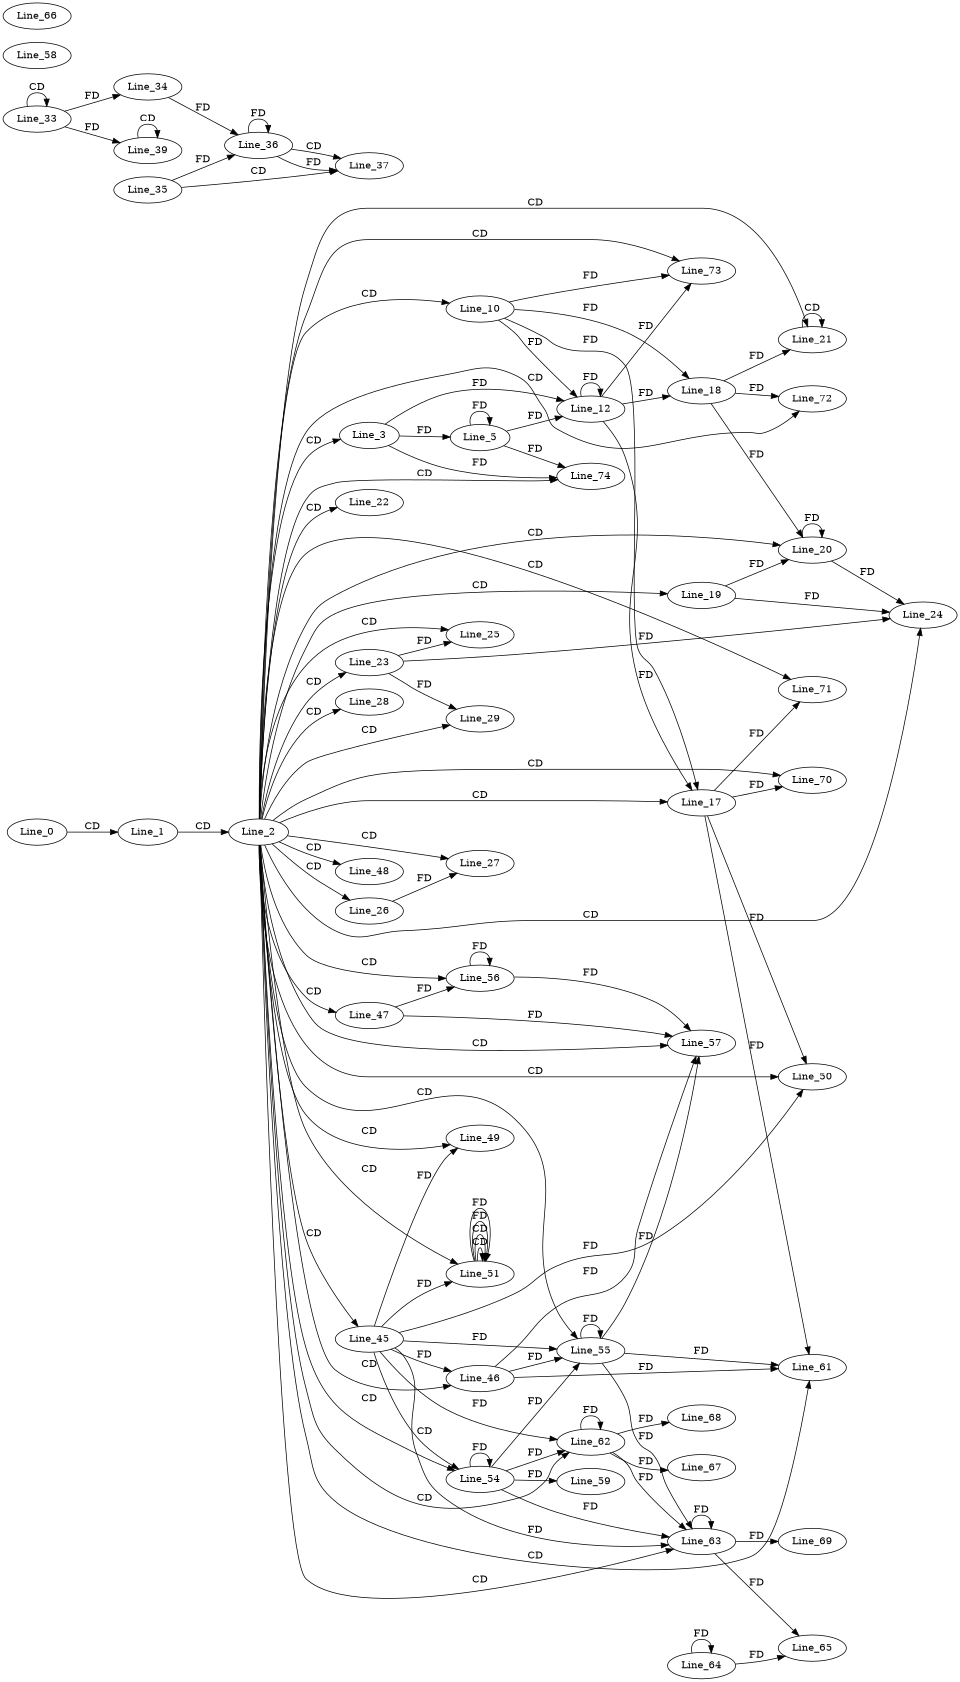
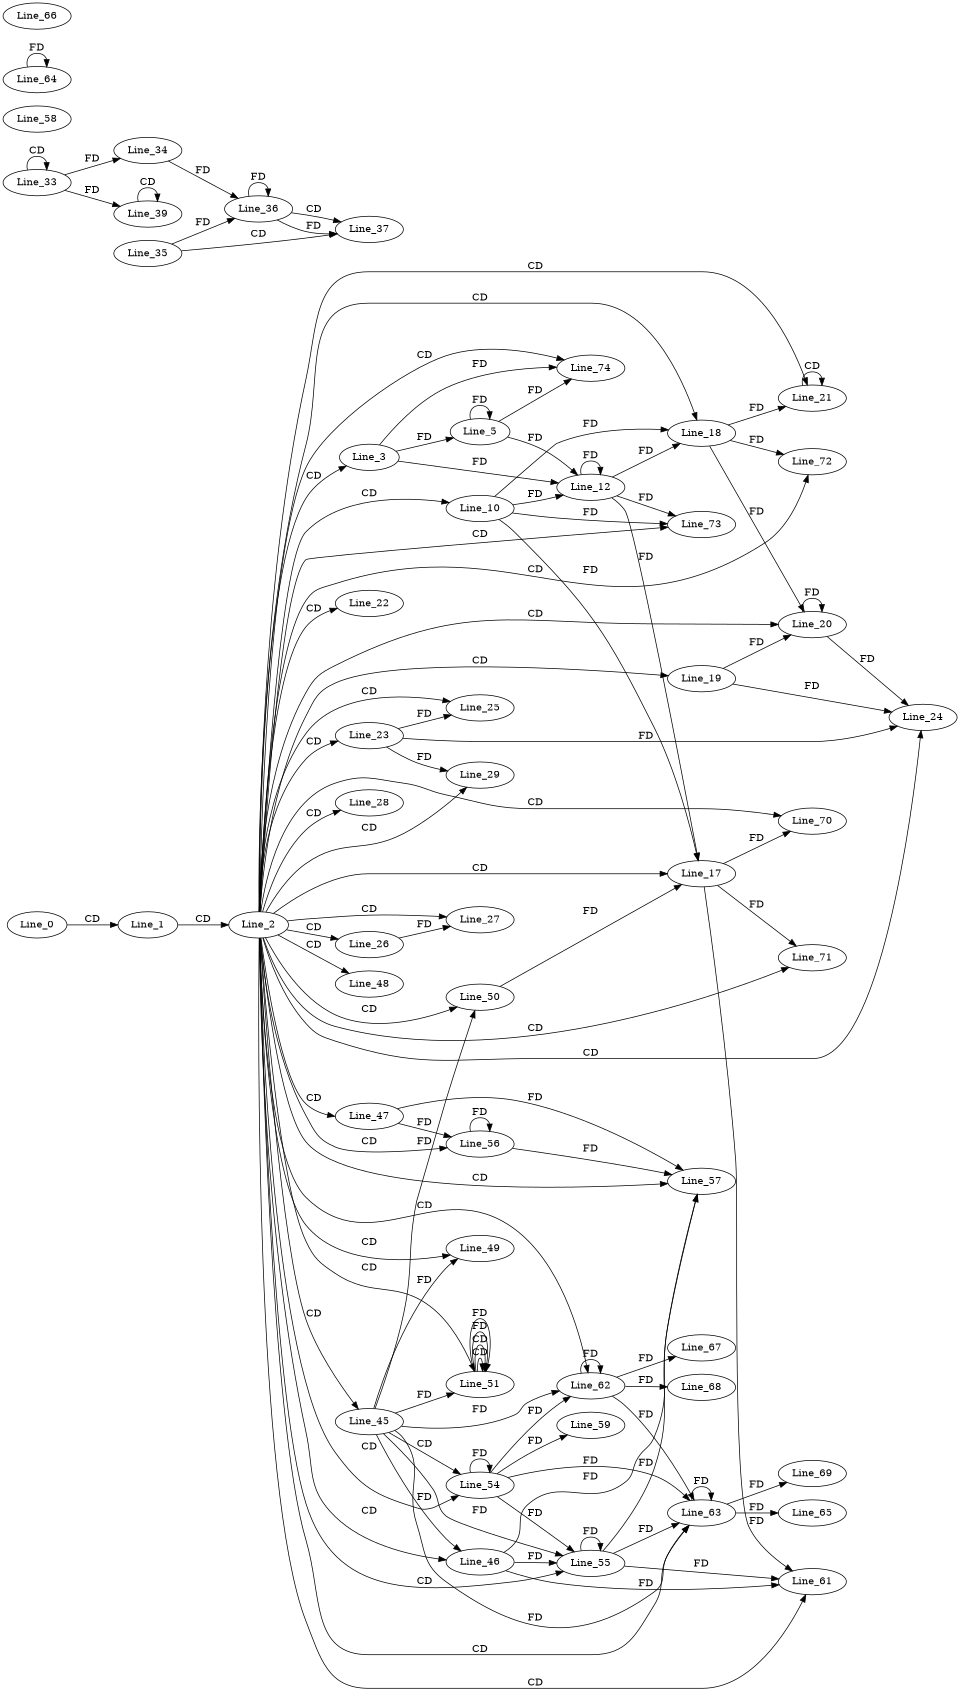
none -> (313, 403)
(756, 936) -> (588, 937)
(757, 1662) -> none
